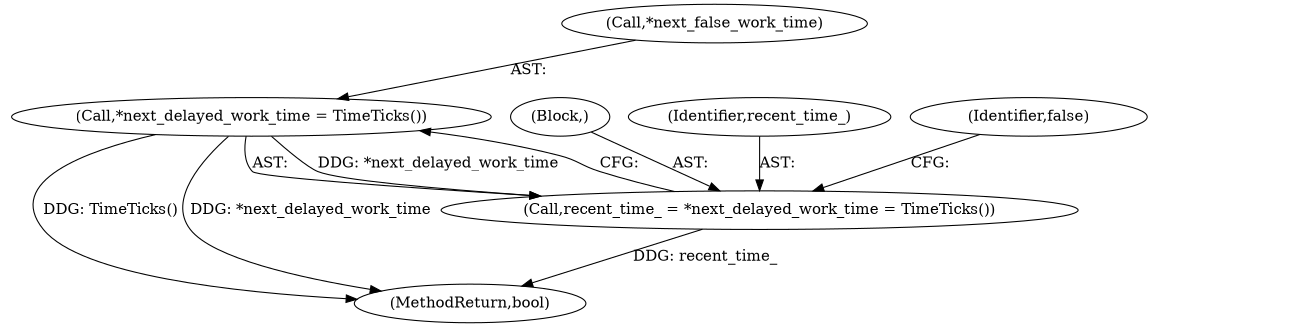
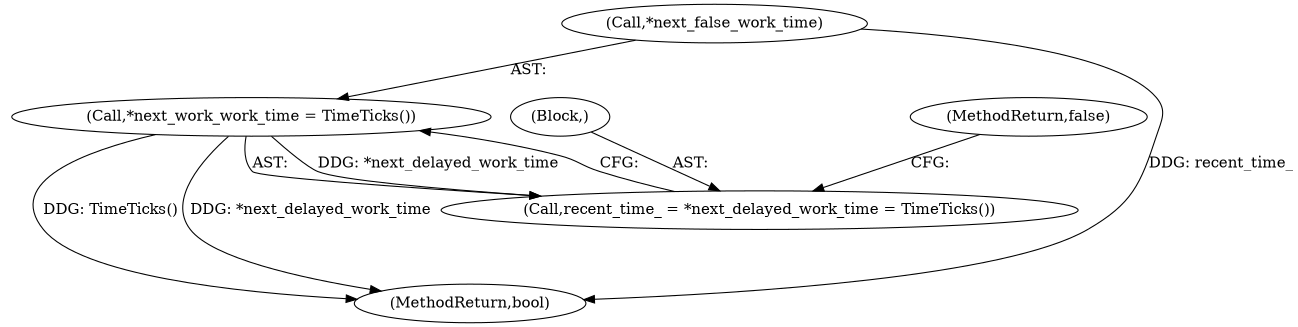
(251, 117) -> (251, 117)
(760, 117) -> none
(1029, 117) -> (1029, 117)
(617, 256) -> (1073, 236)
